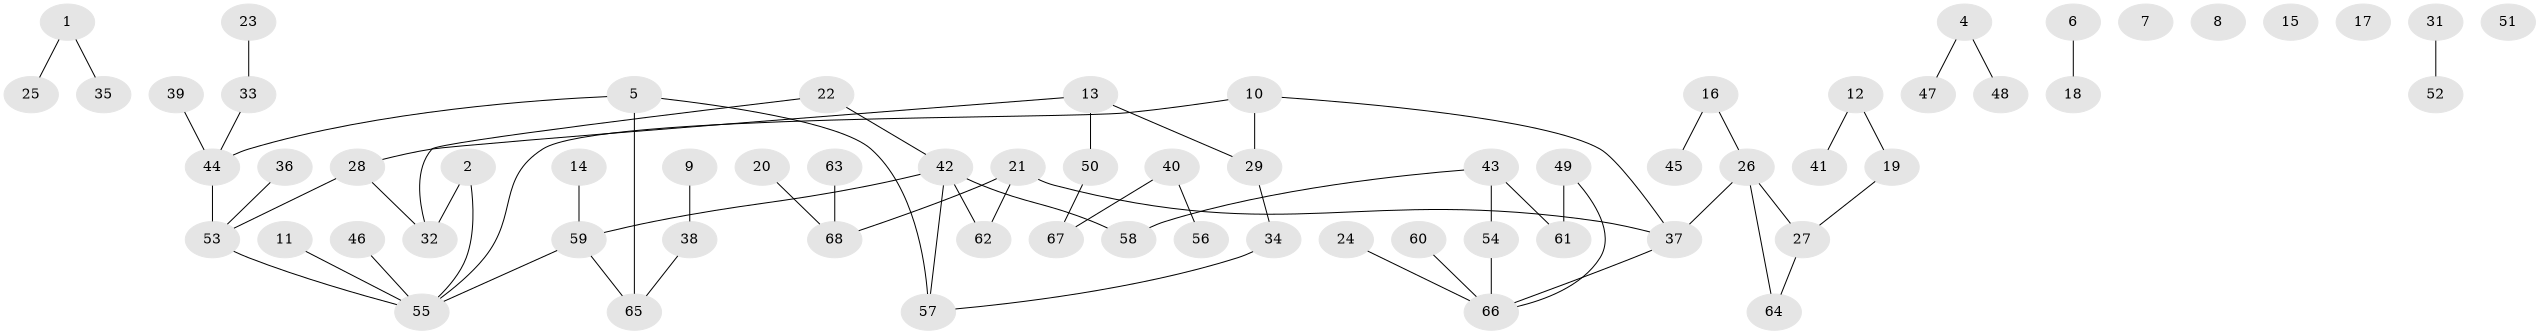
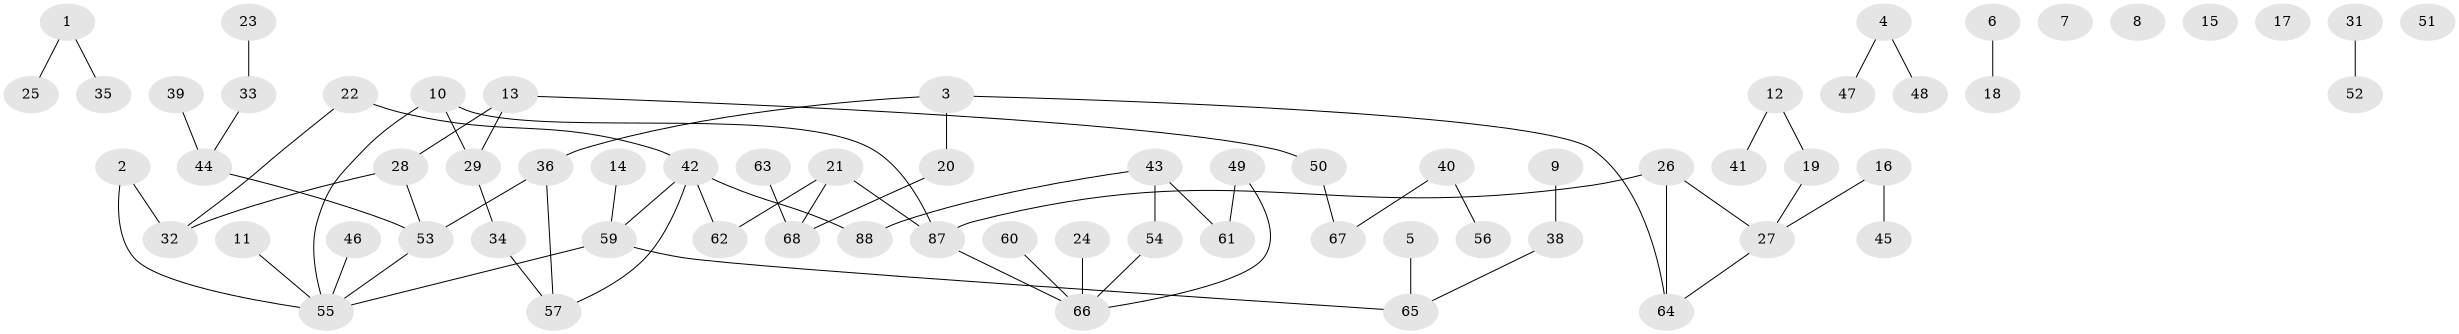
none -> (947, 95)
(418, 114) -> none
(1729, 131) -> (1826, 203)
(845, 135) -> (550, 240)
(1129, 240) -> (865, 240)
(1675, 240) -> (937, 240)
